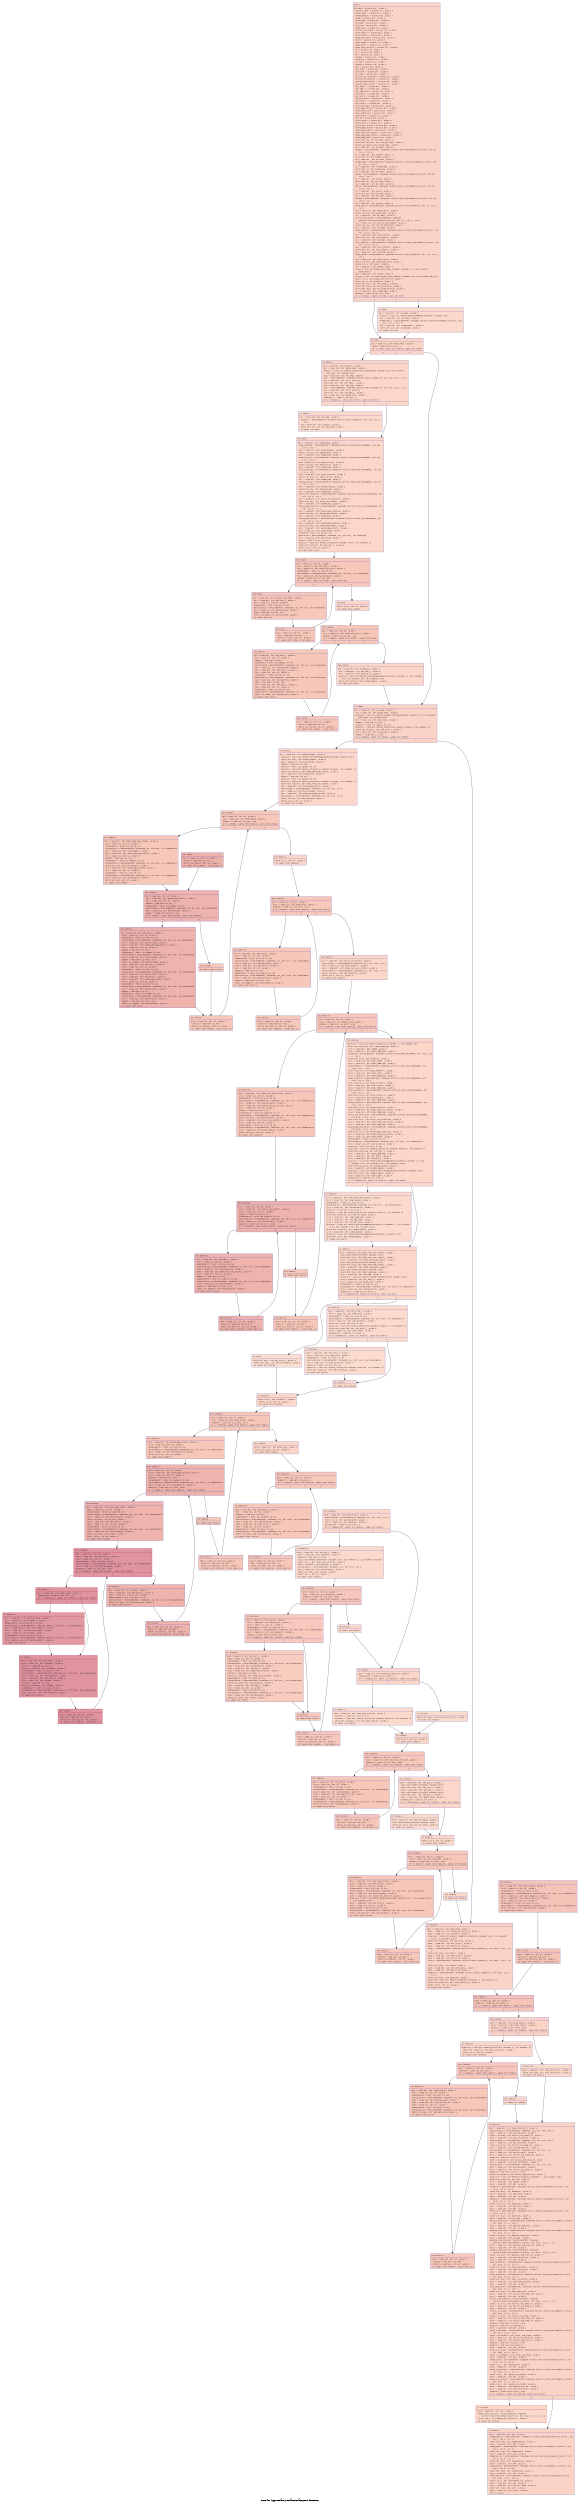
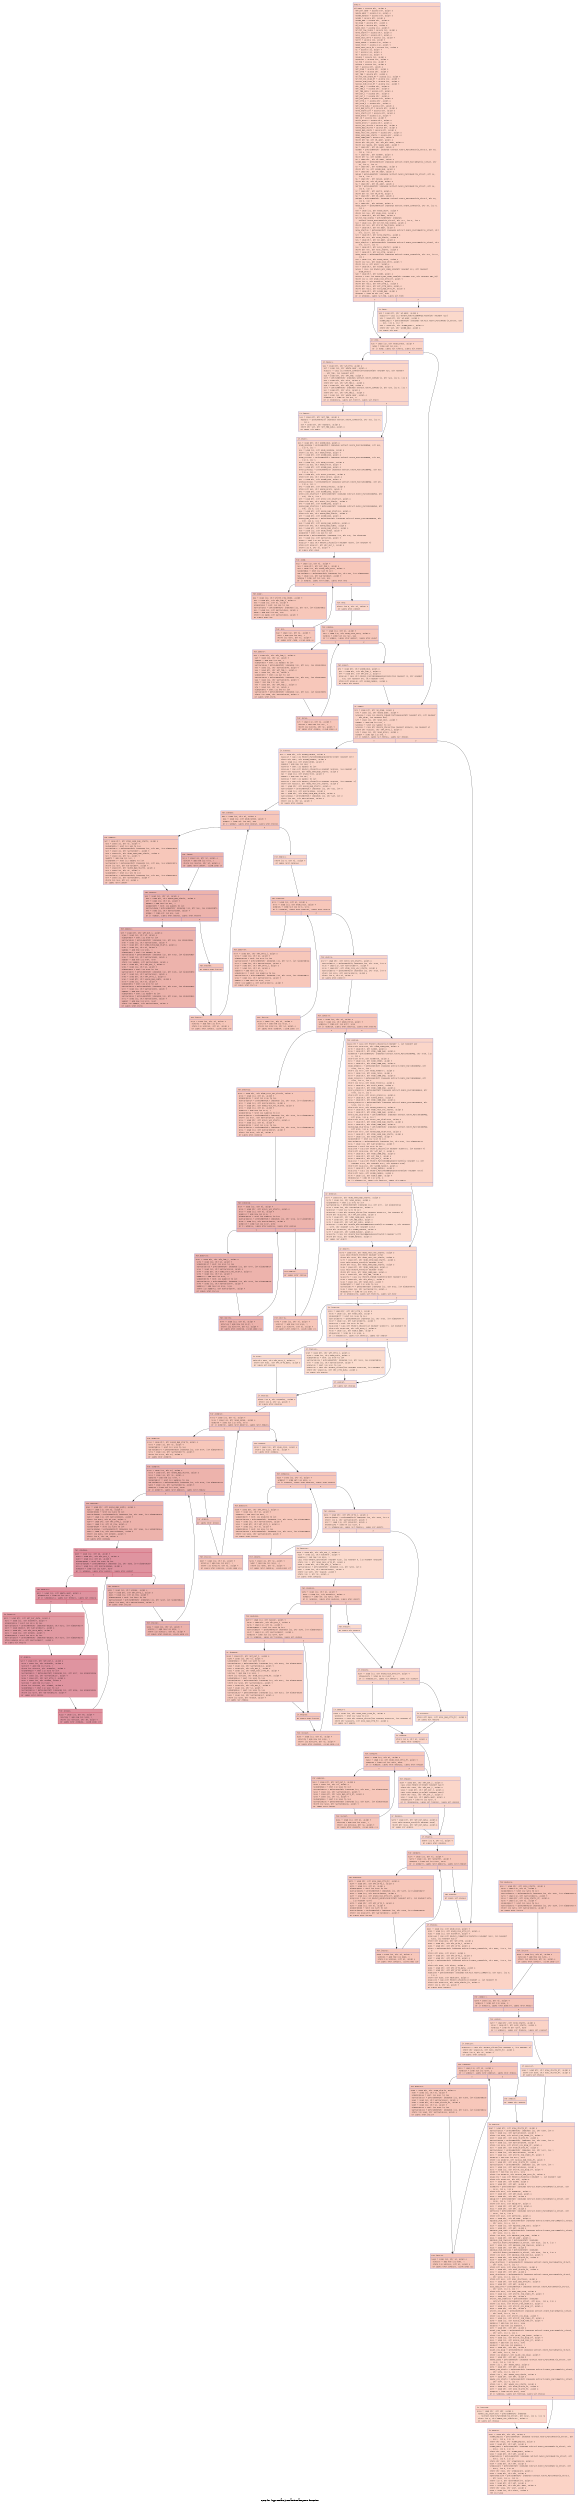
(274, 1360) -> (274, 1360)
none -> (349, 1494)
(405, 1747) -> (428, 1758)
